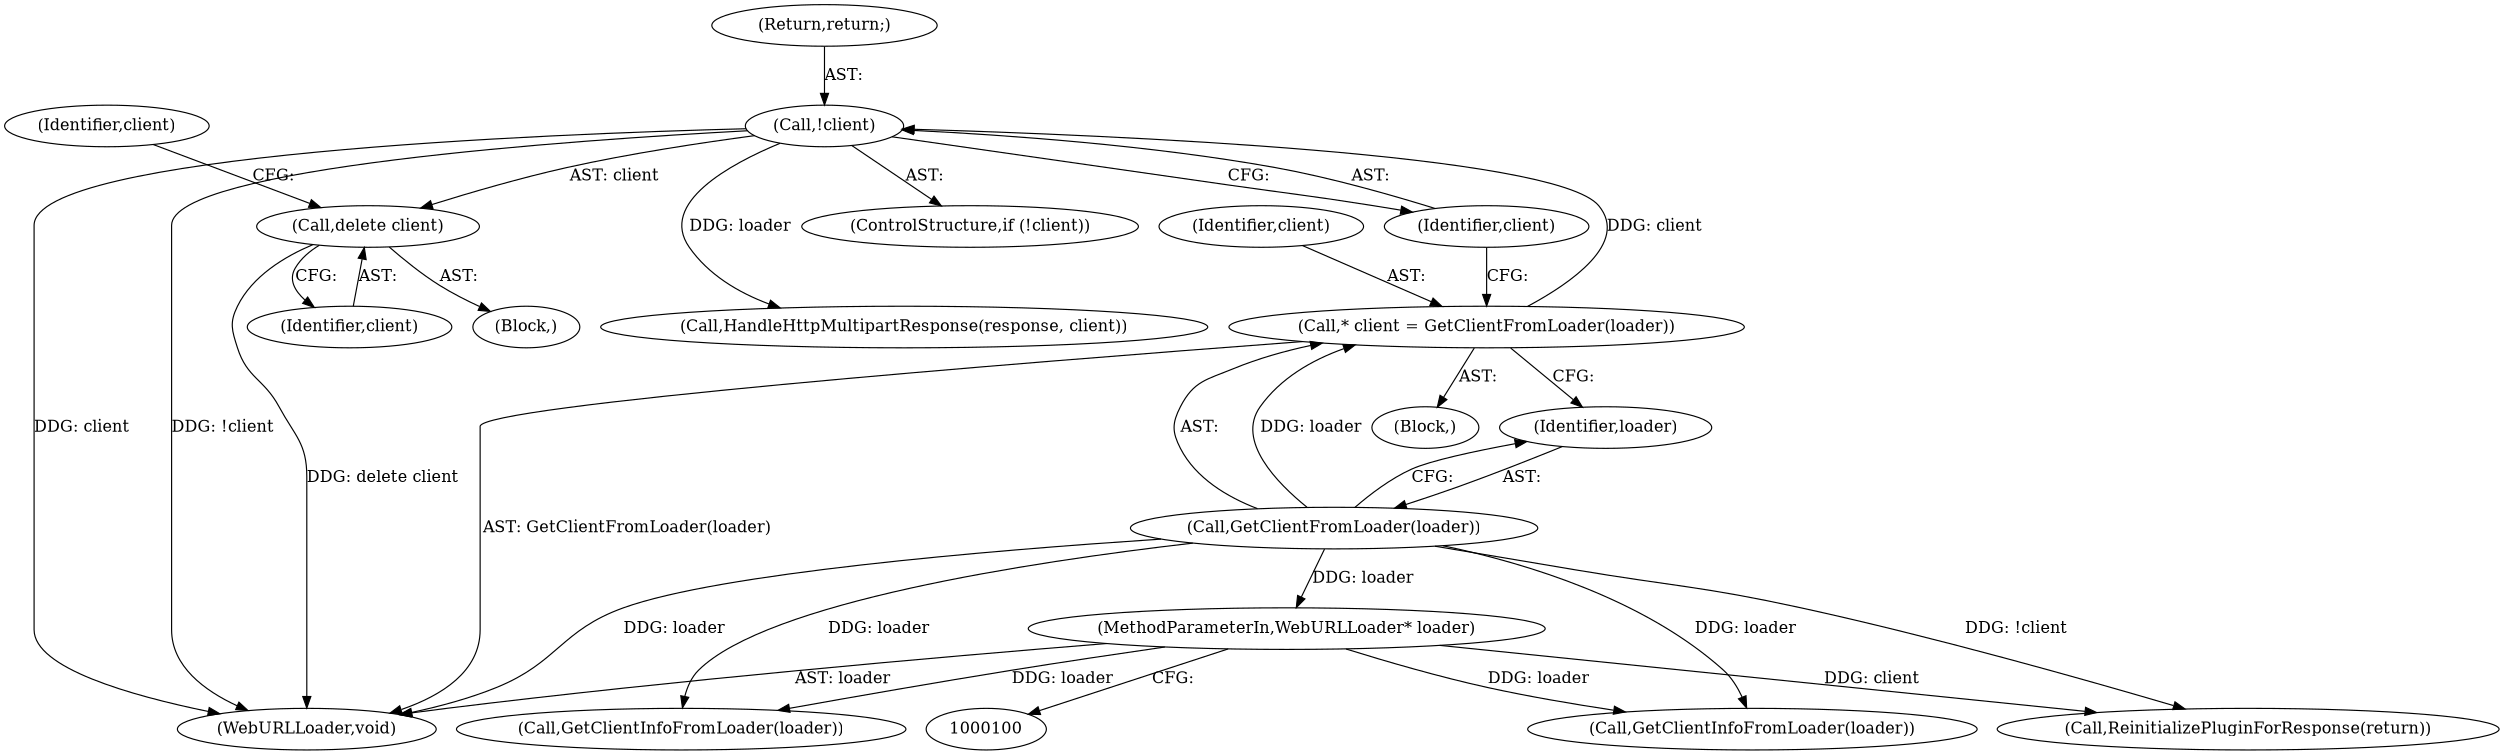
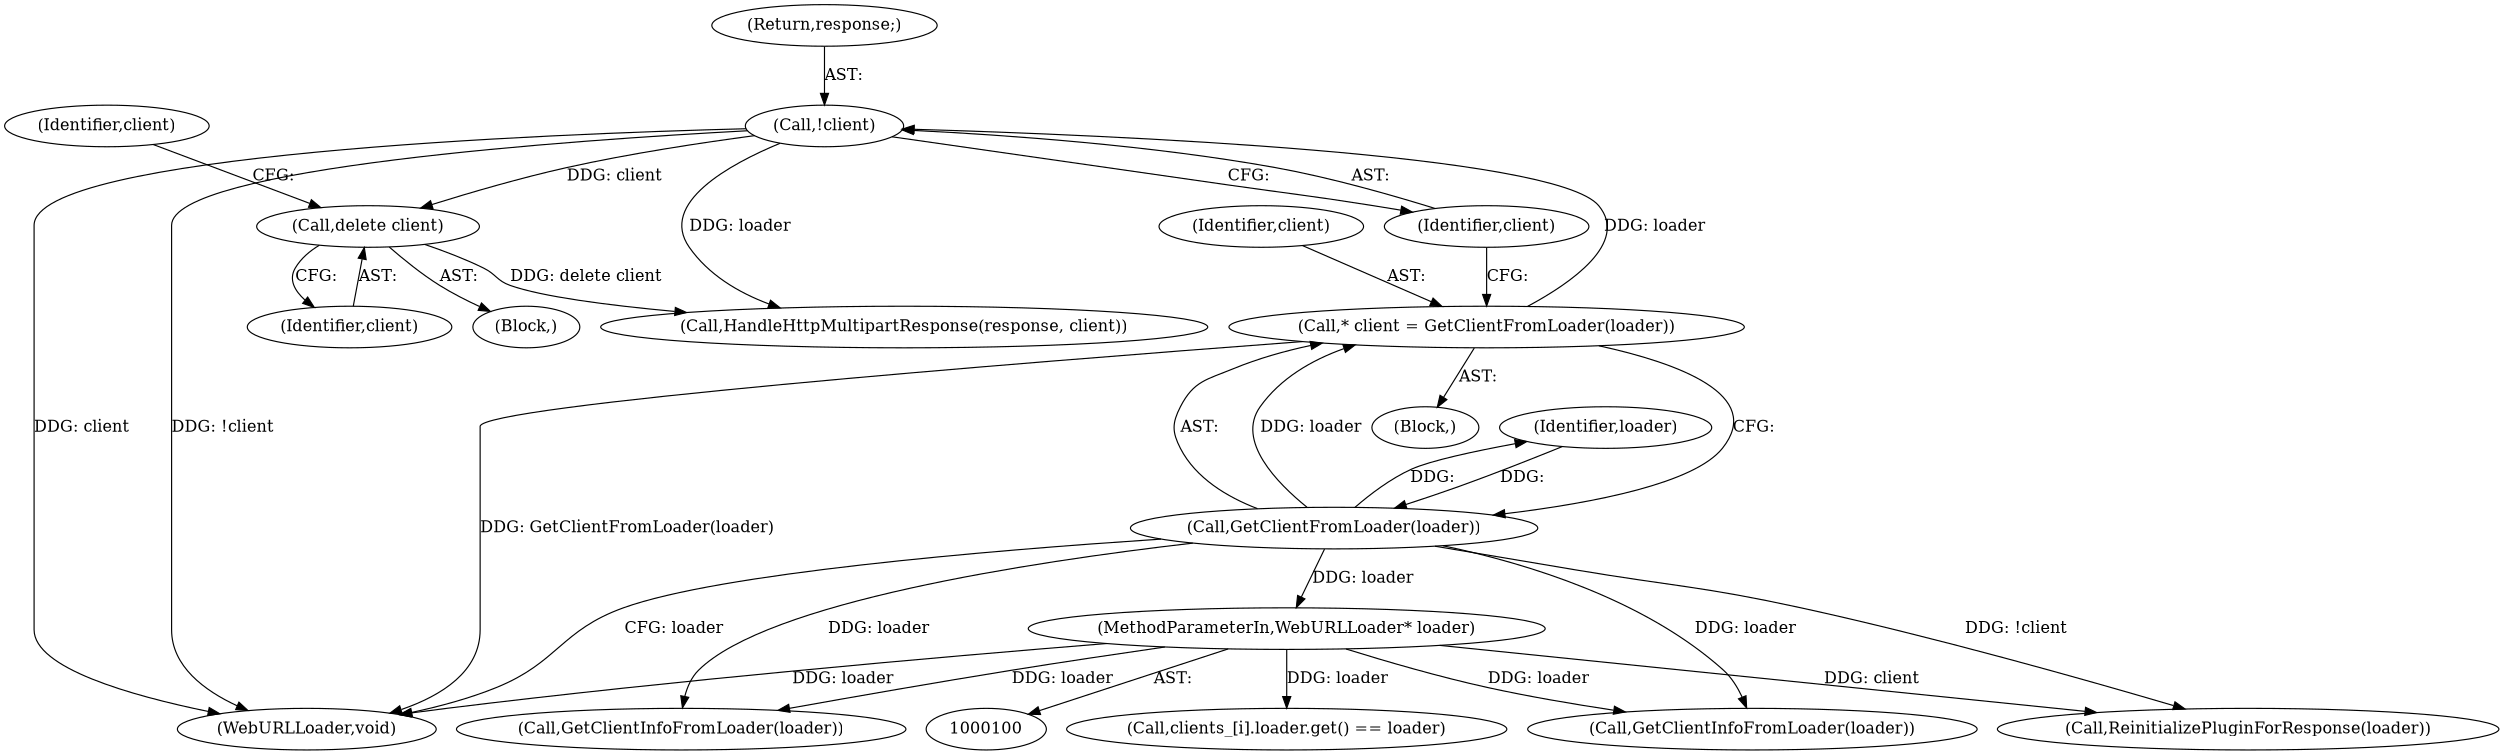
(824, 25) -> (824, 25)
(615, 176) -> (615, 176)
(970, 226) -> none
(1655, 226) -> (1655, 226)
(1542, 374) -> (1708, 461)
(300, 442) -> (545, 294)
(1435, 478) -> (1435, 478)
(1525, 478) -> (1525, 478)
(627, 528) -> (627, 528)
(674, 629) -> (674, 629)
(843, 679) -> (843, 679)
(1176, 679) -> (1176, 679)
none -> (1287, 729)
(2248, 729) -> (2248, 729)
